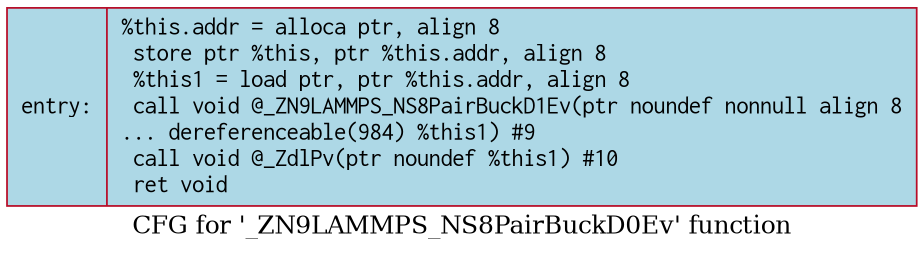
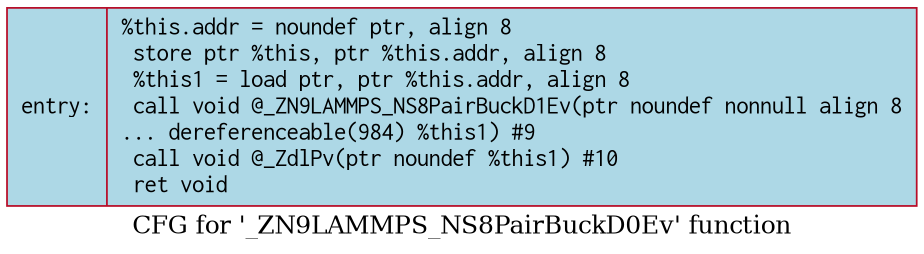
(311, 27) -> (316, 27)
